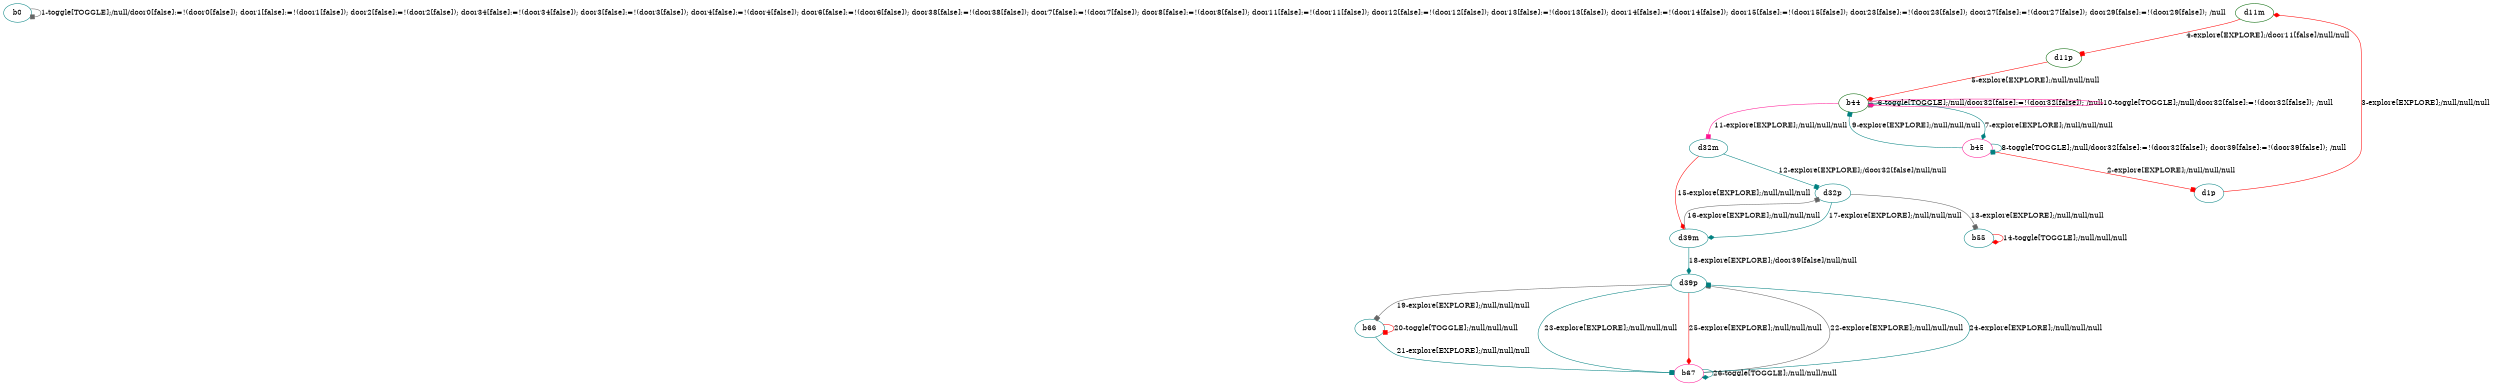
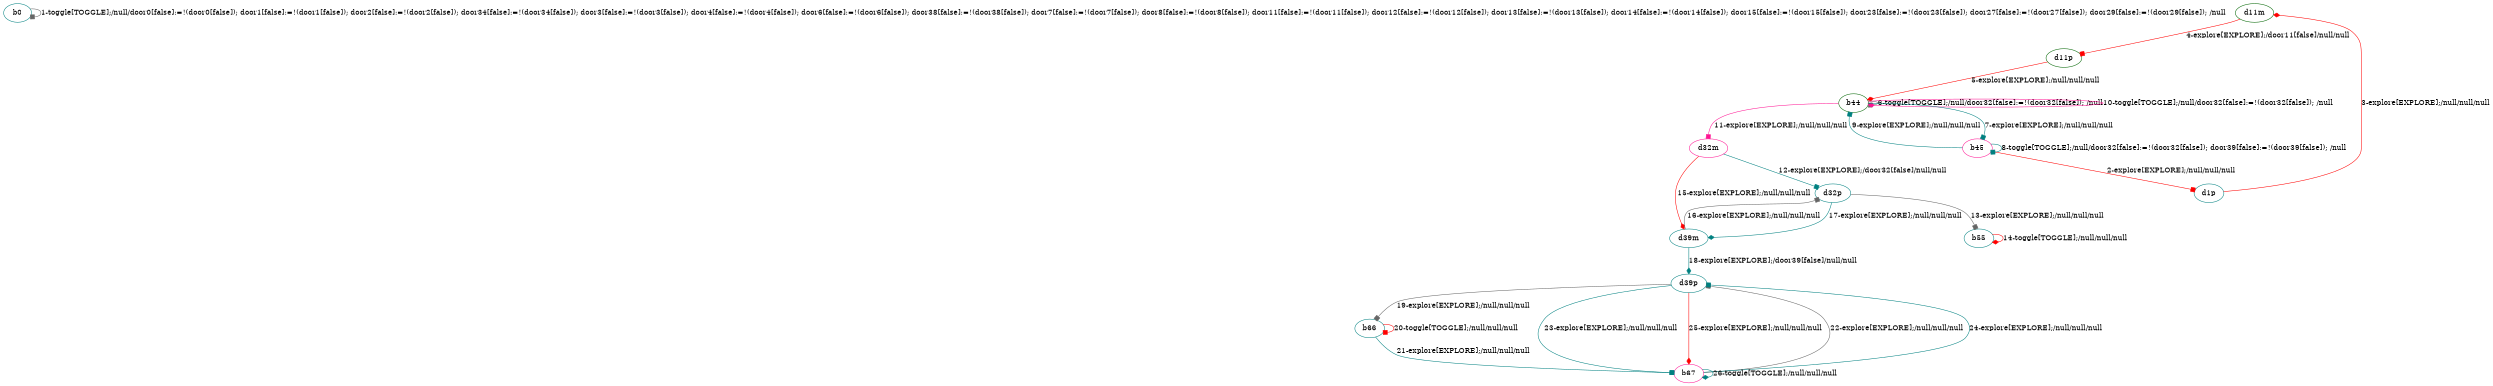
(1956, 110) -> (1956, 110)
(1709, 148) -> (1709, 148)
